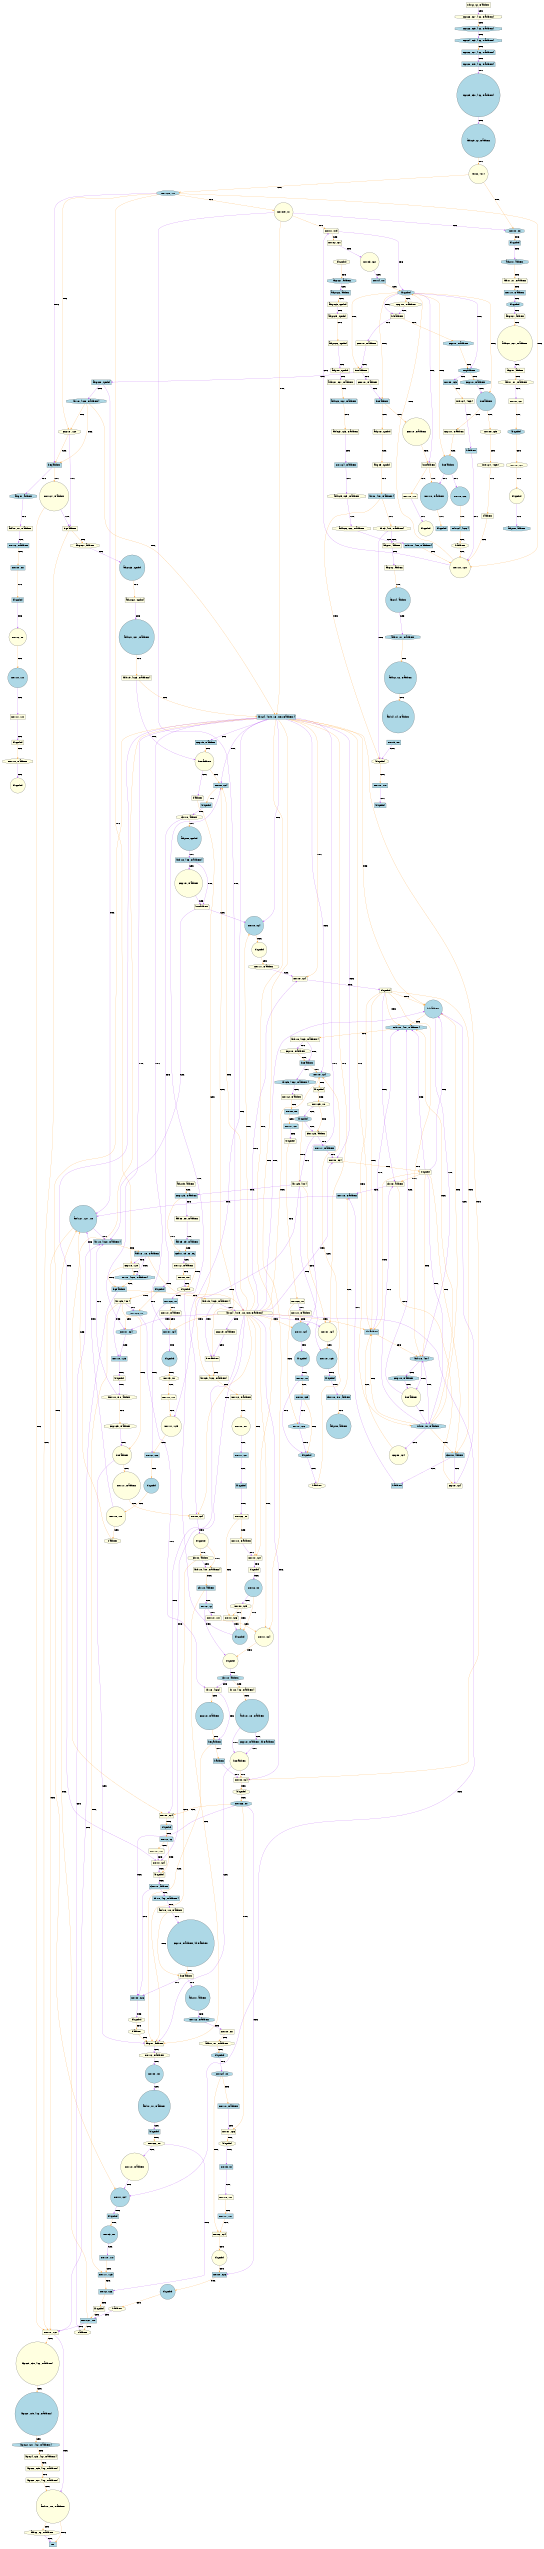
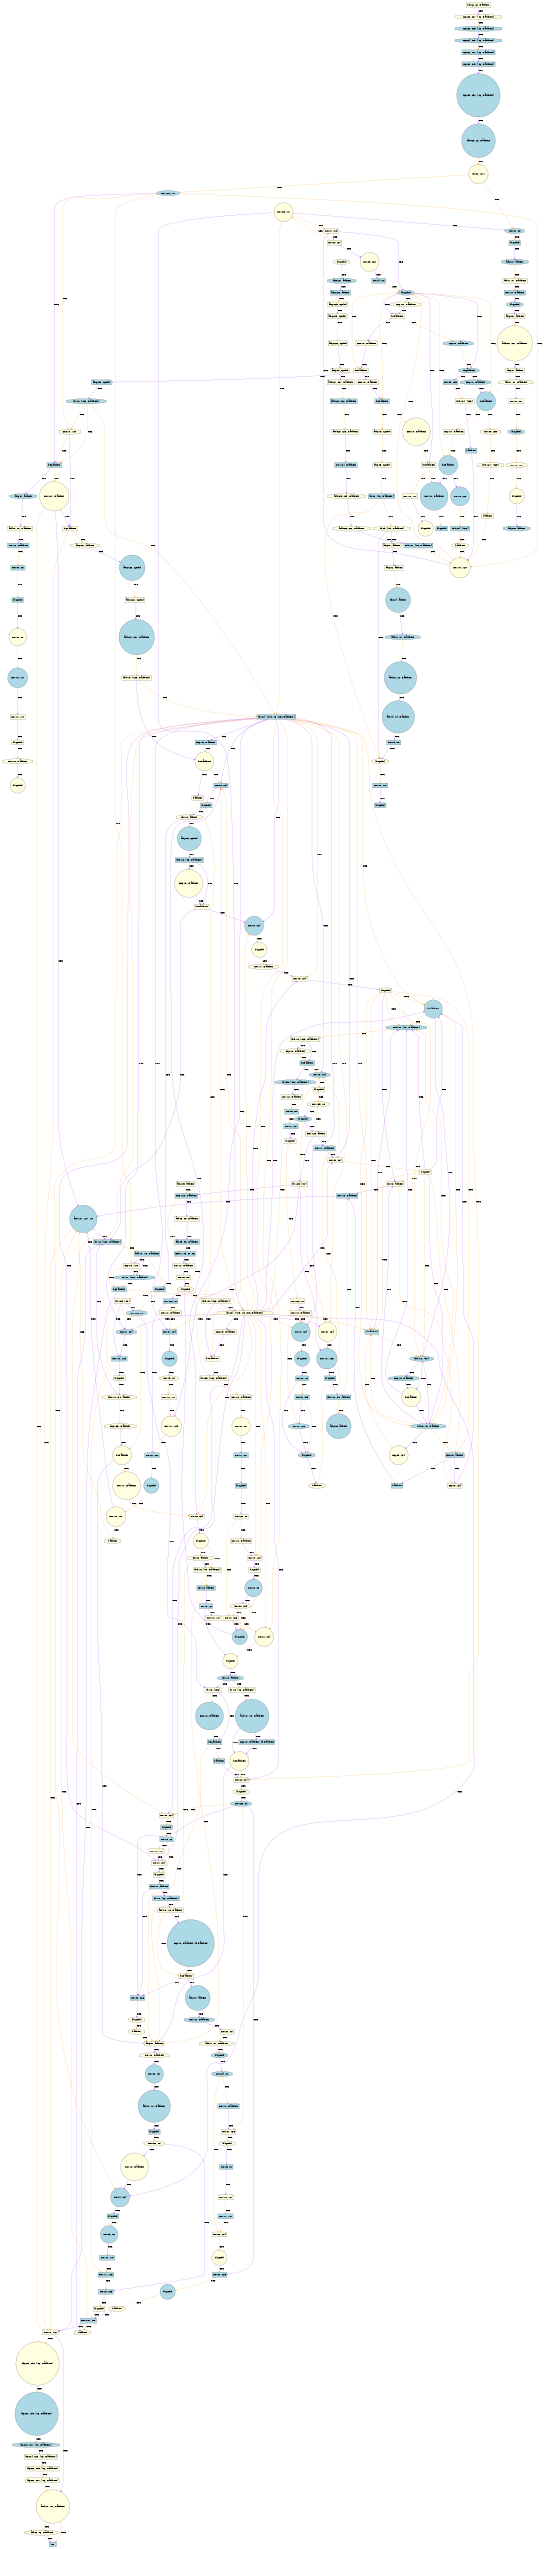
(225, 202) -> (311, 229)
none -> (395, 736)
(110, 801) -> (58, 859)
(322, 1119) -> (316, 1120)
